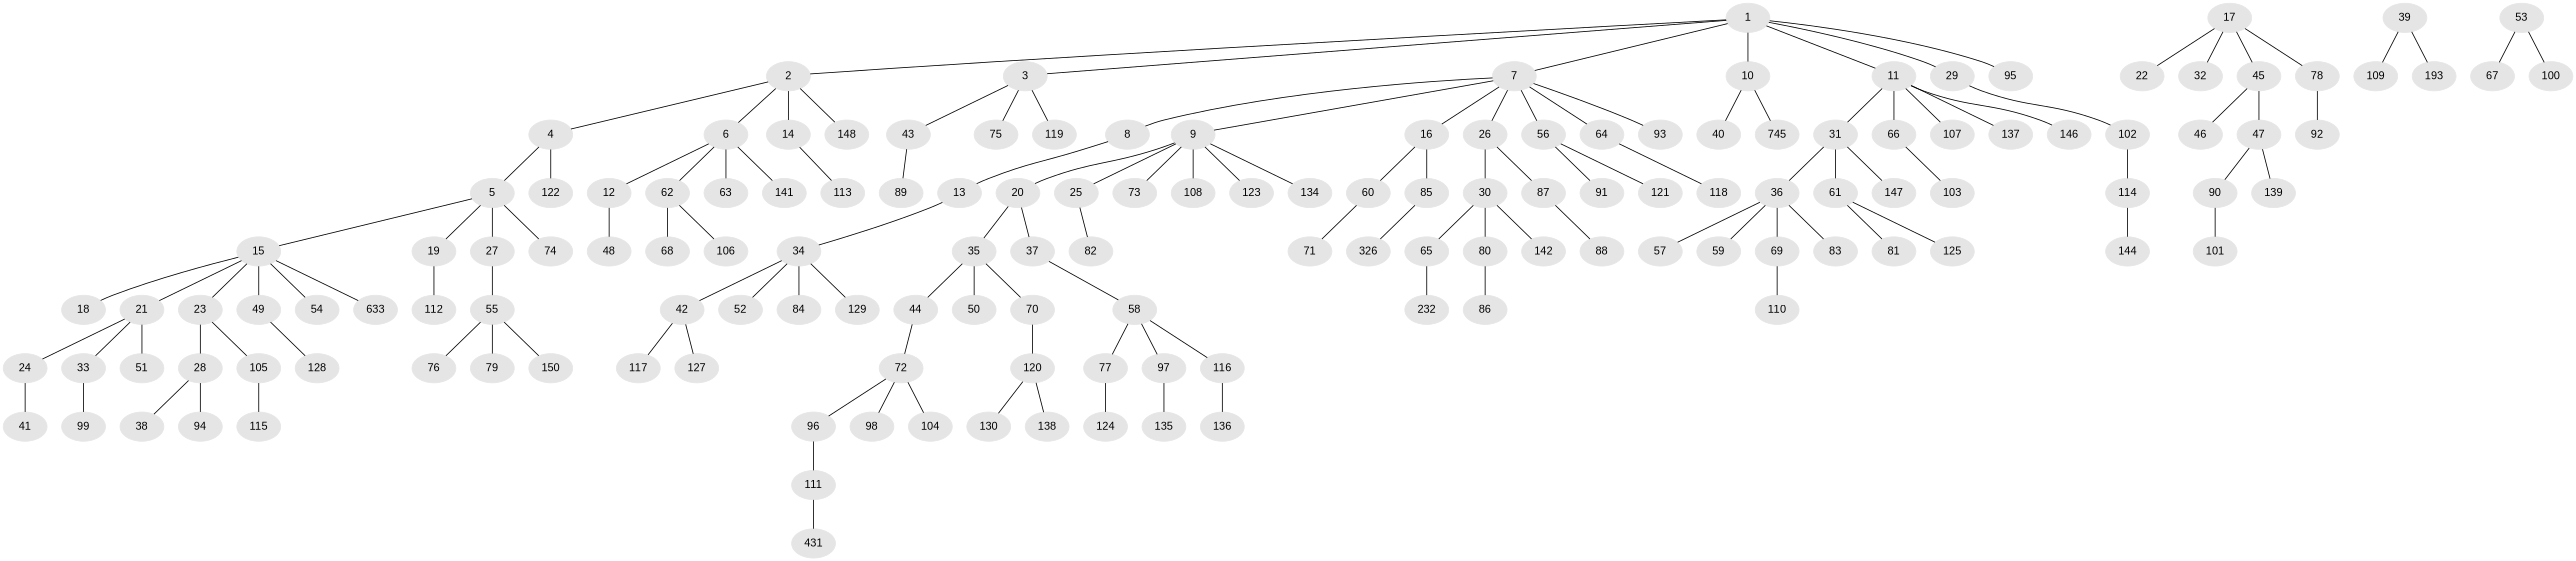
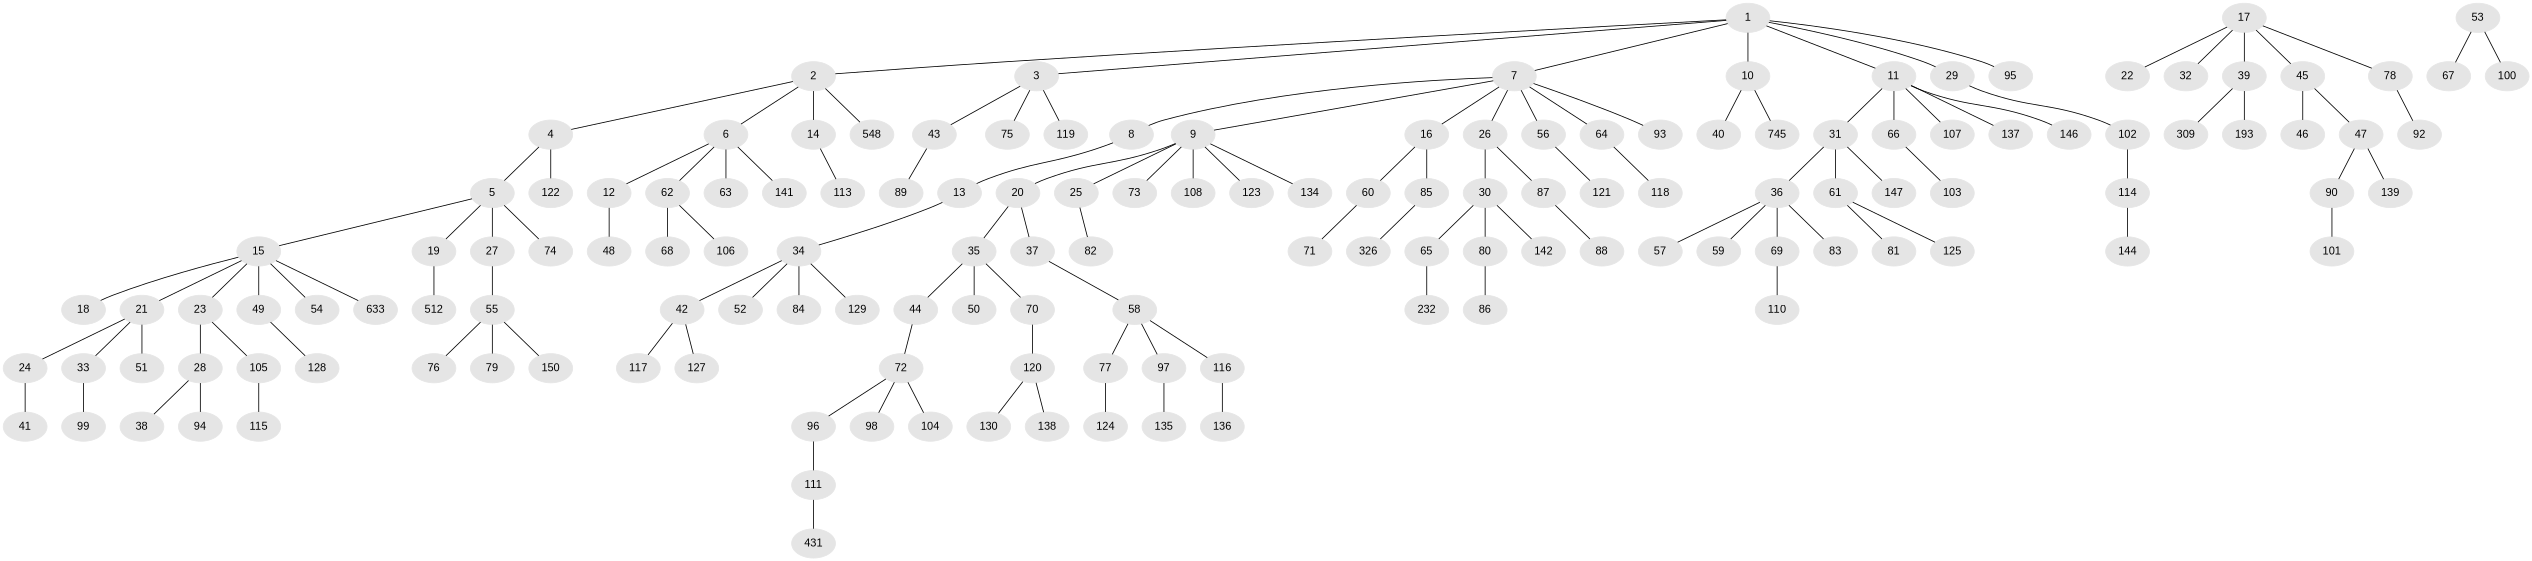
none -> (2244, 47)
(2376, 76) -> (2186, 135)
(847, 135) -> (872, 135)
(1602, 193) -> none
(434, 310) -> (434, 310)
